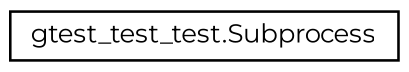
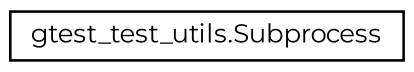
(204, 36) -> (207, 36)
